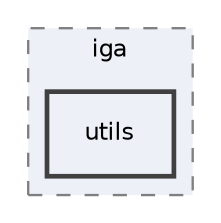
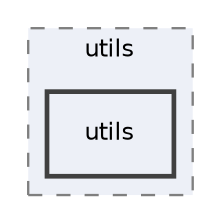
(110, 51) -> (110, 51)
